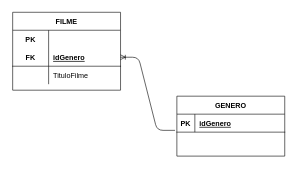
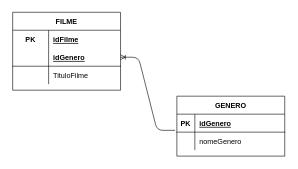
none -> (84, 39)
(30, 57) -> none
none -> (240, 141)
